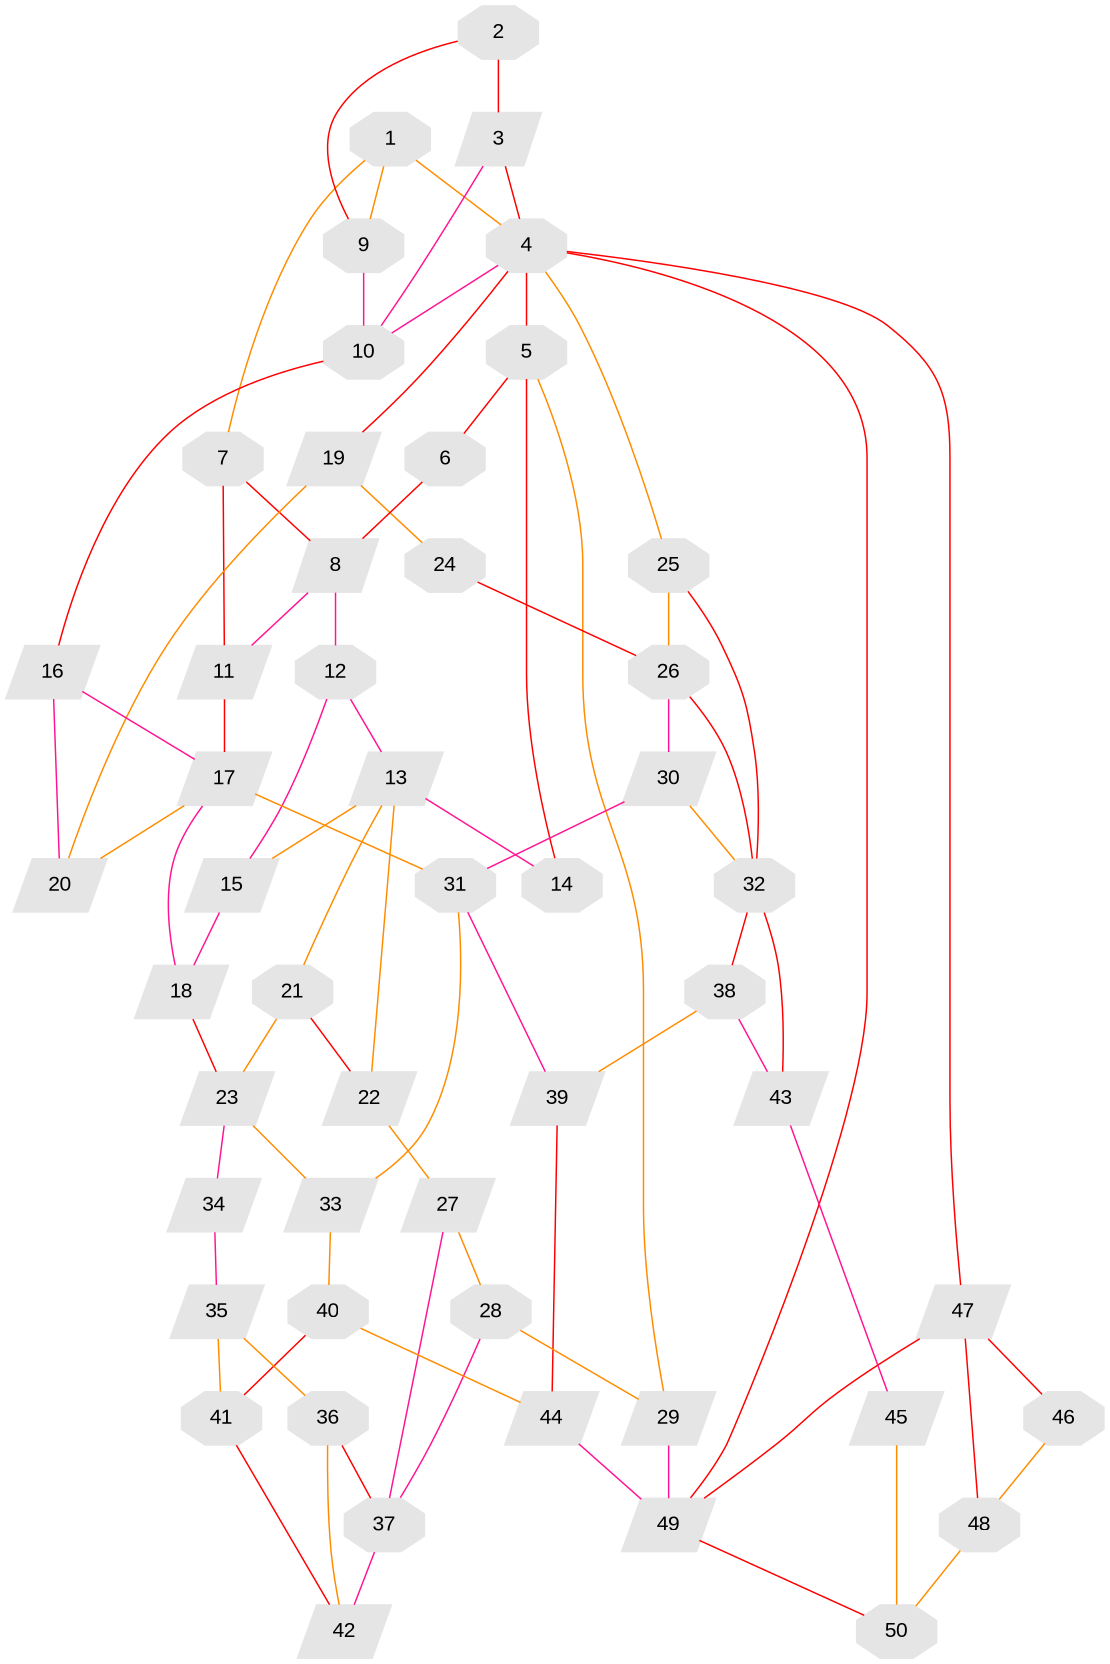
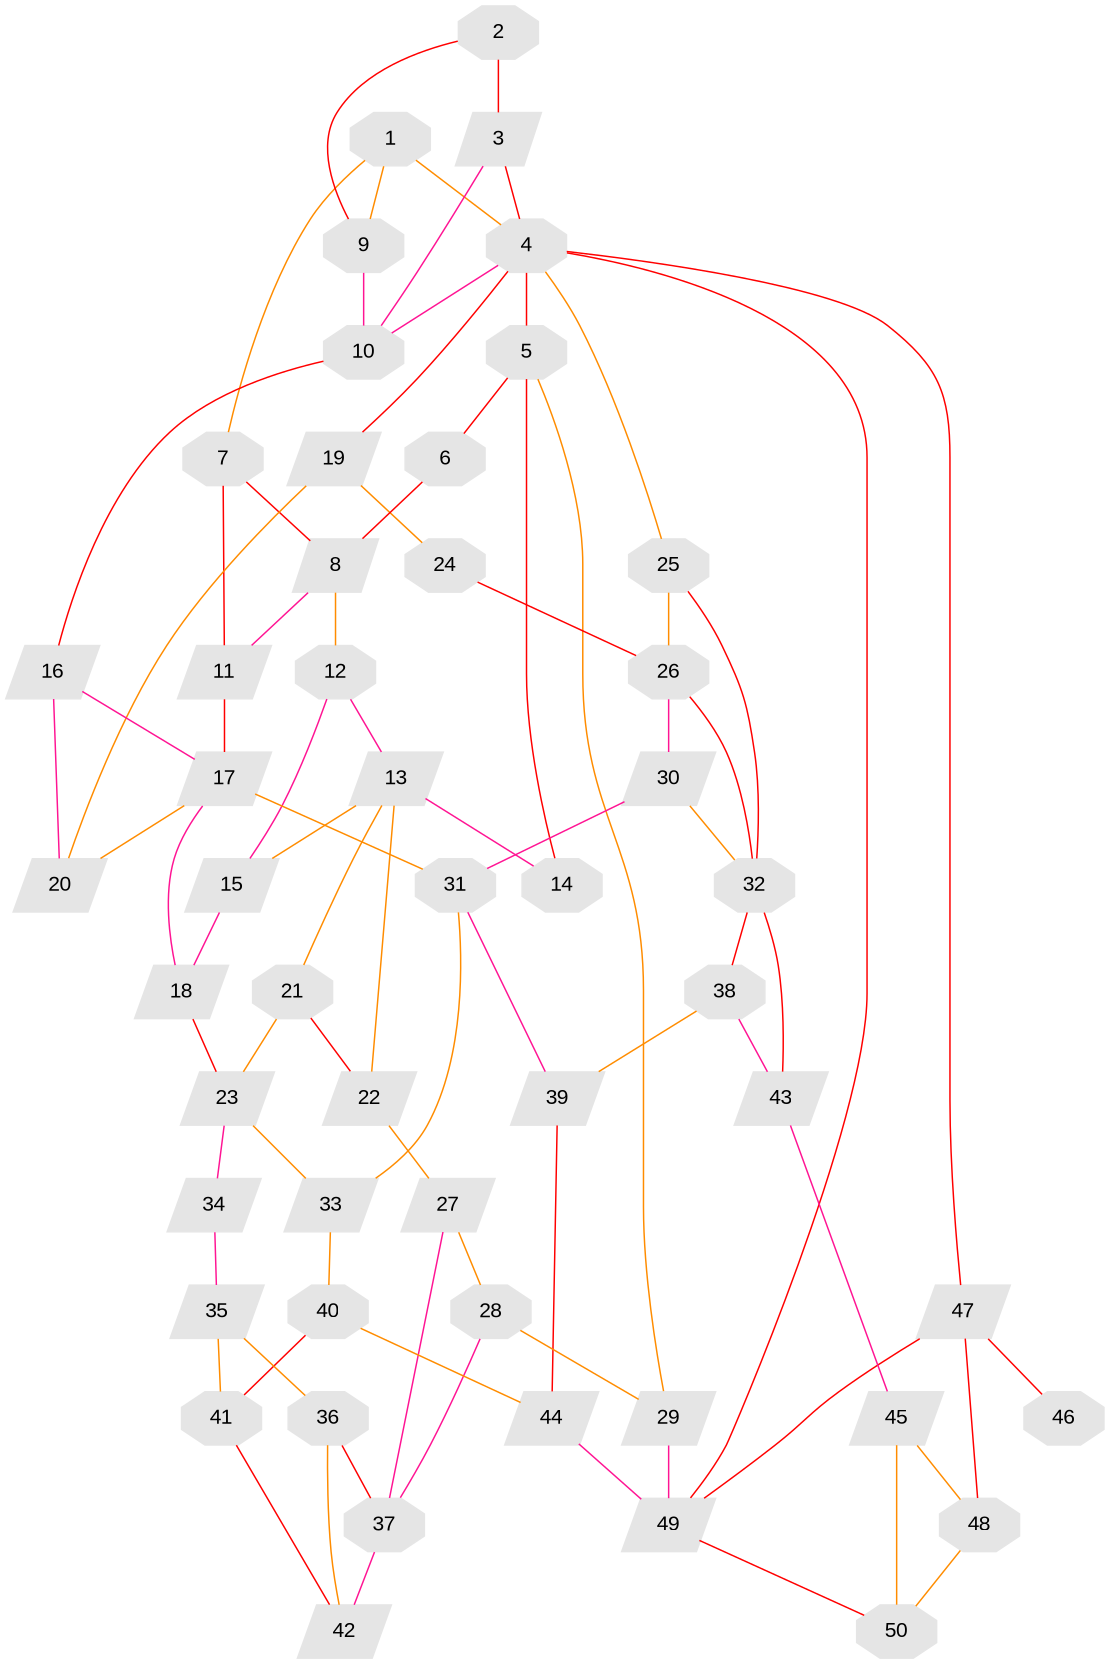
(336, 619) -> (336, 619)
(1022, 1471) -> (939, 1473)
